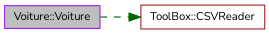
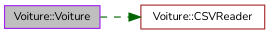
(203, 17) -> (203, 17)
